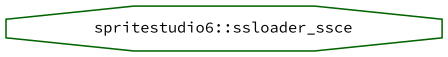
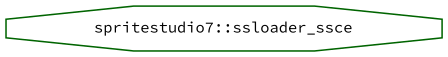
(224, 29) -> (224, 29)
